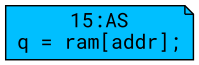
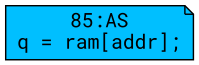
(100, 33) -> (100, 33)
